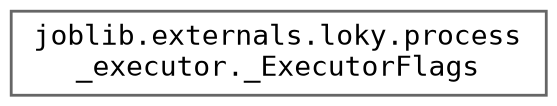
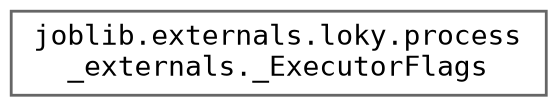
(279, 53) -> (279, 53)
